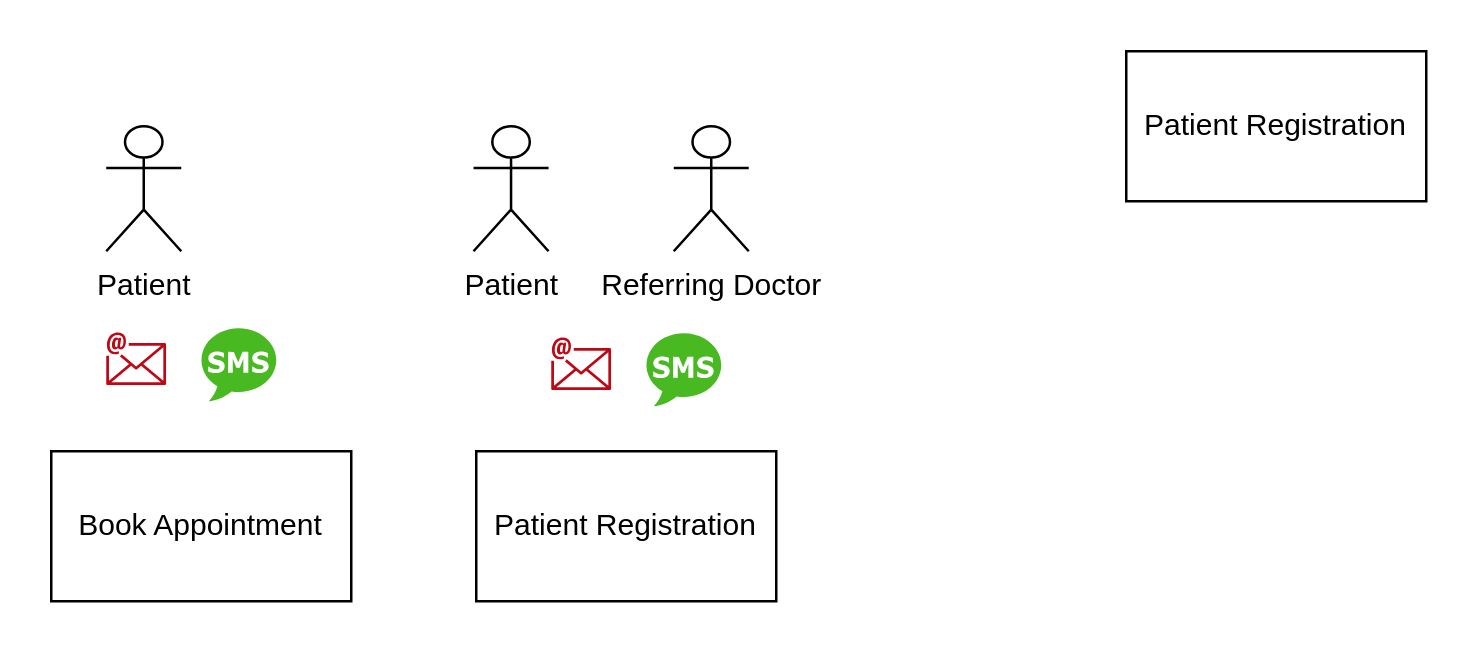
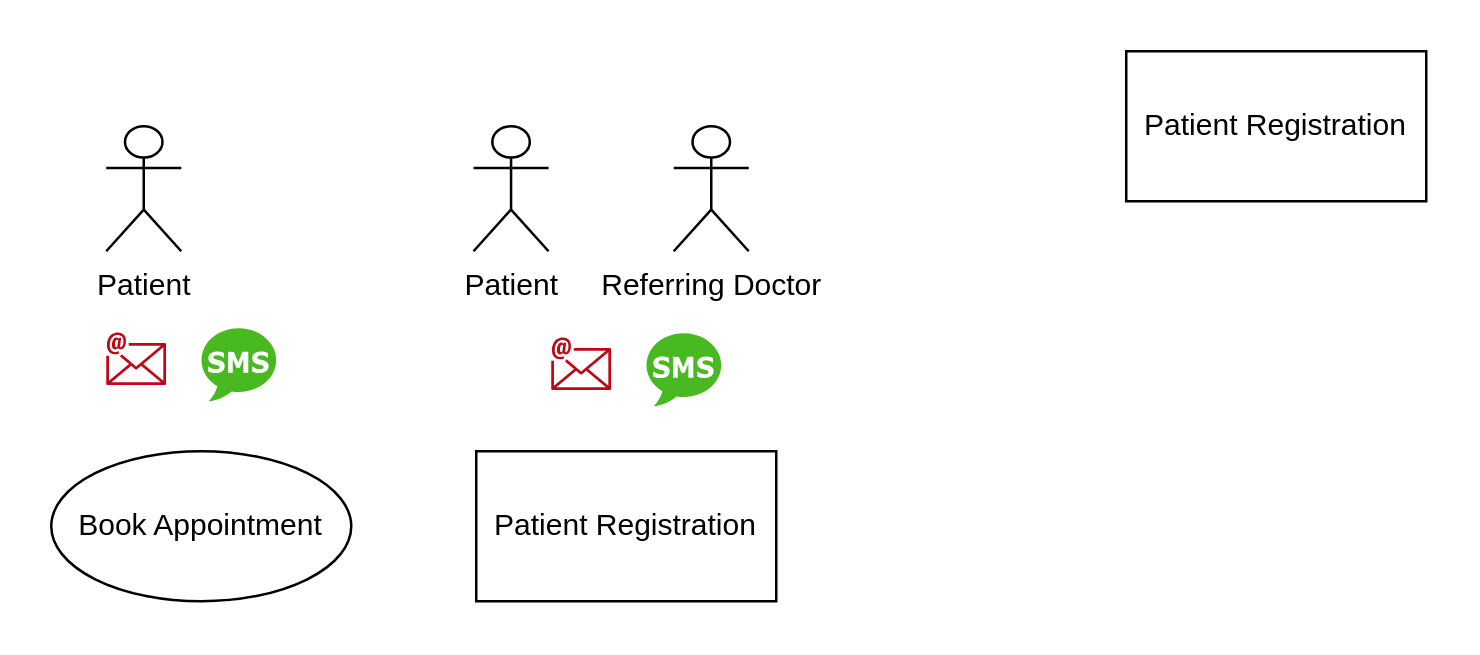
(201, 526) -> (201, 526)
